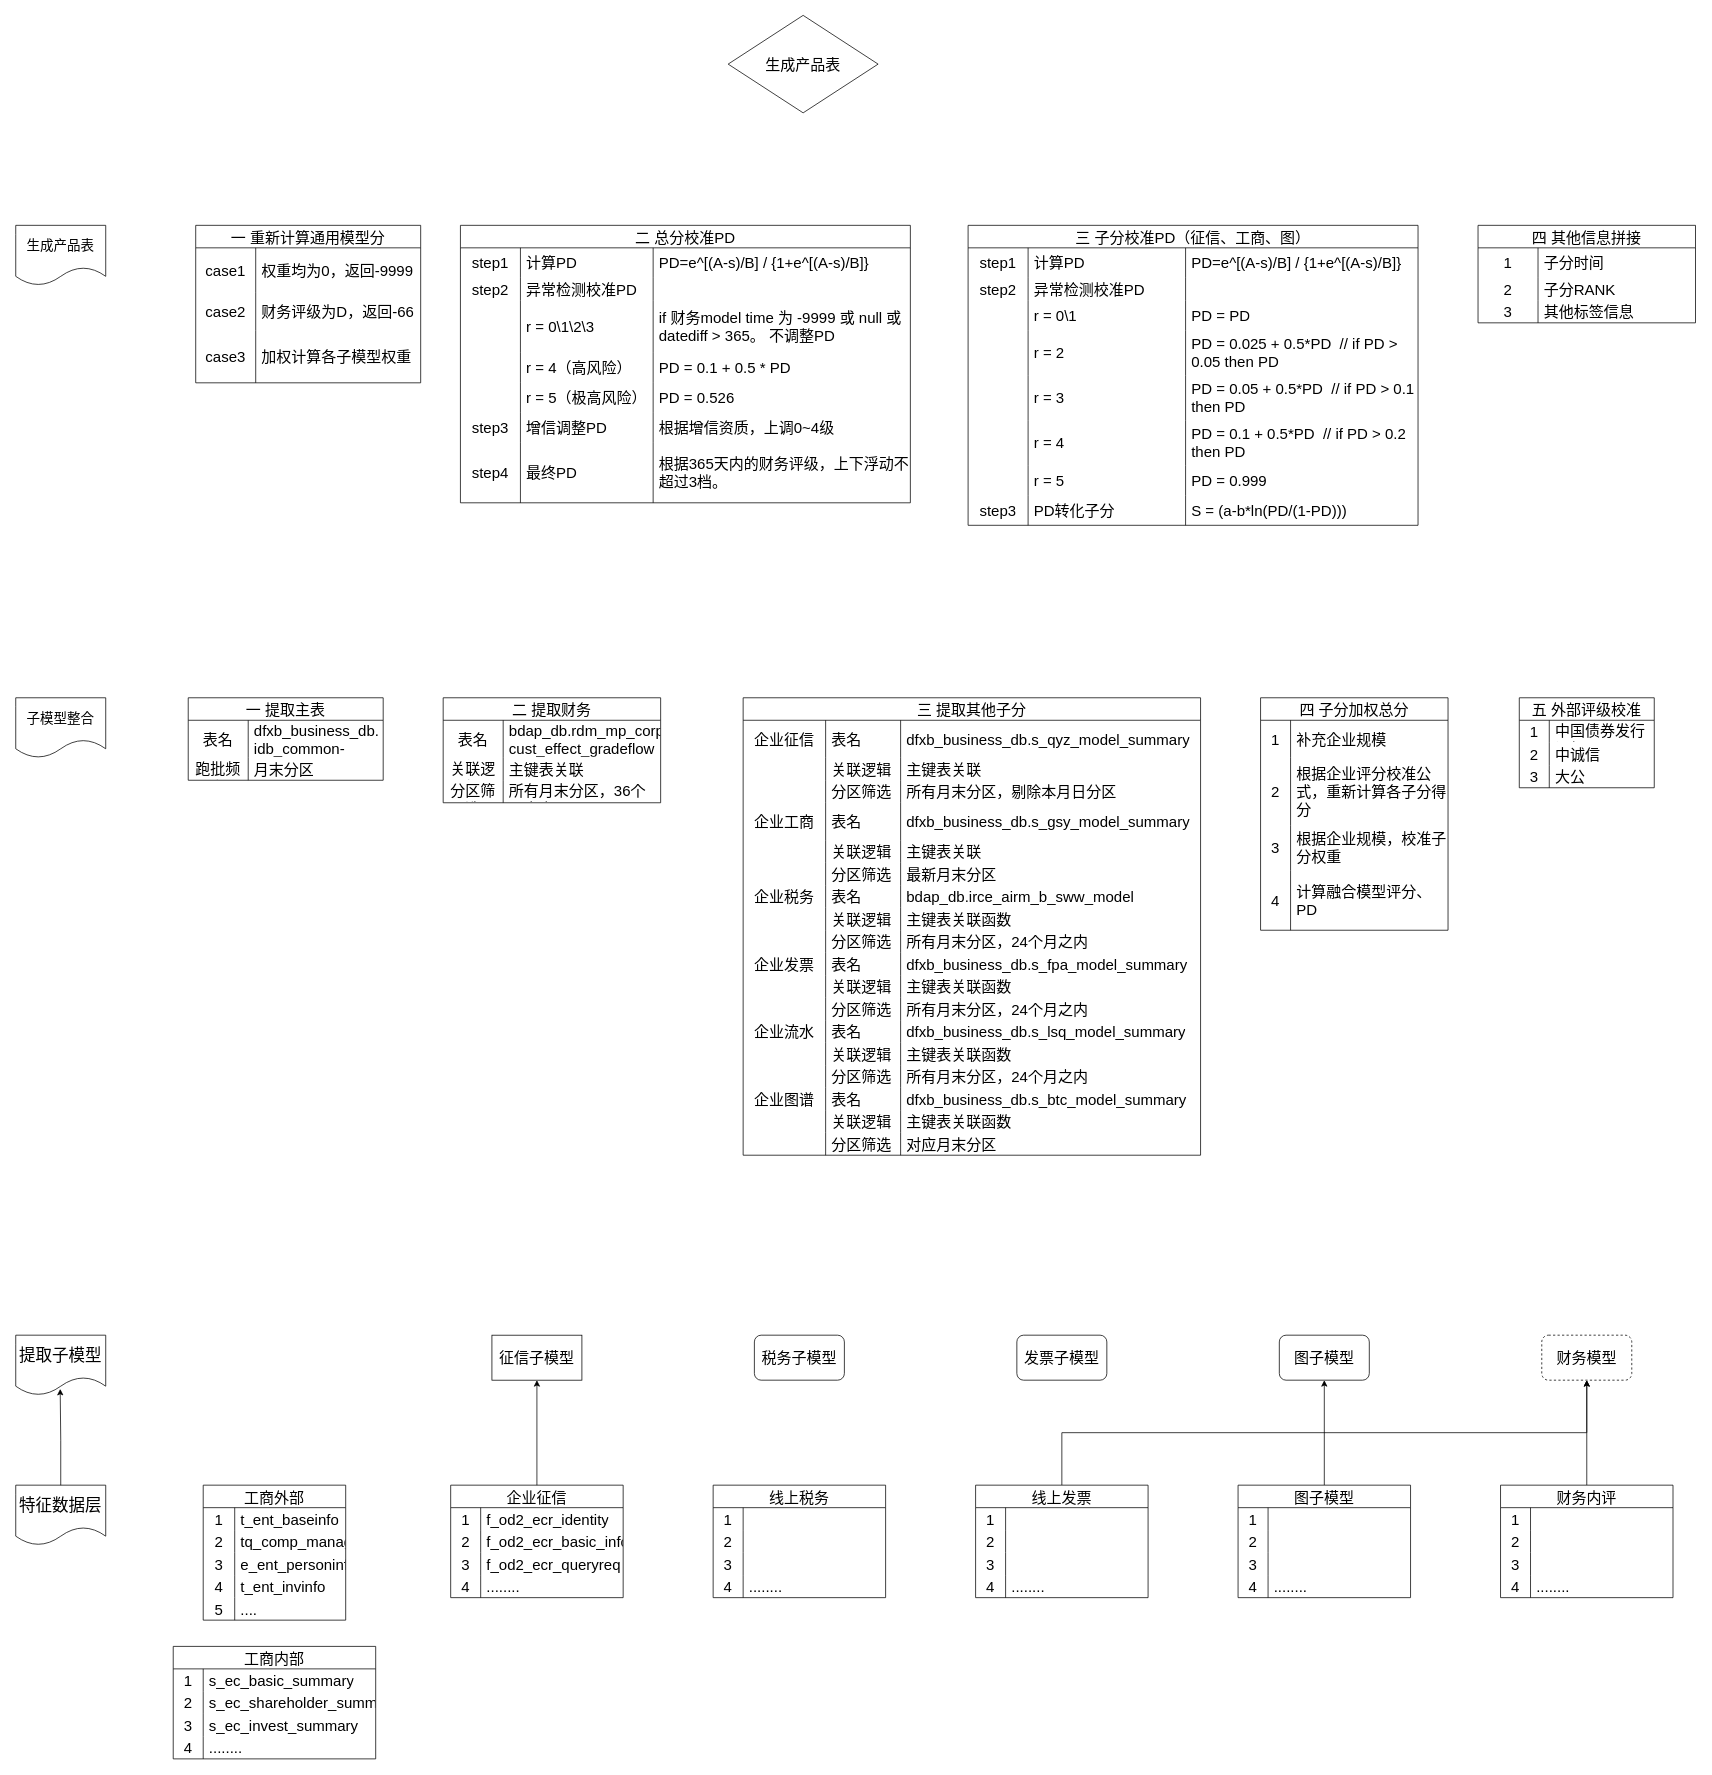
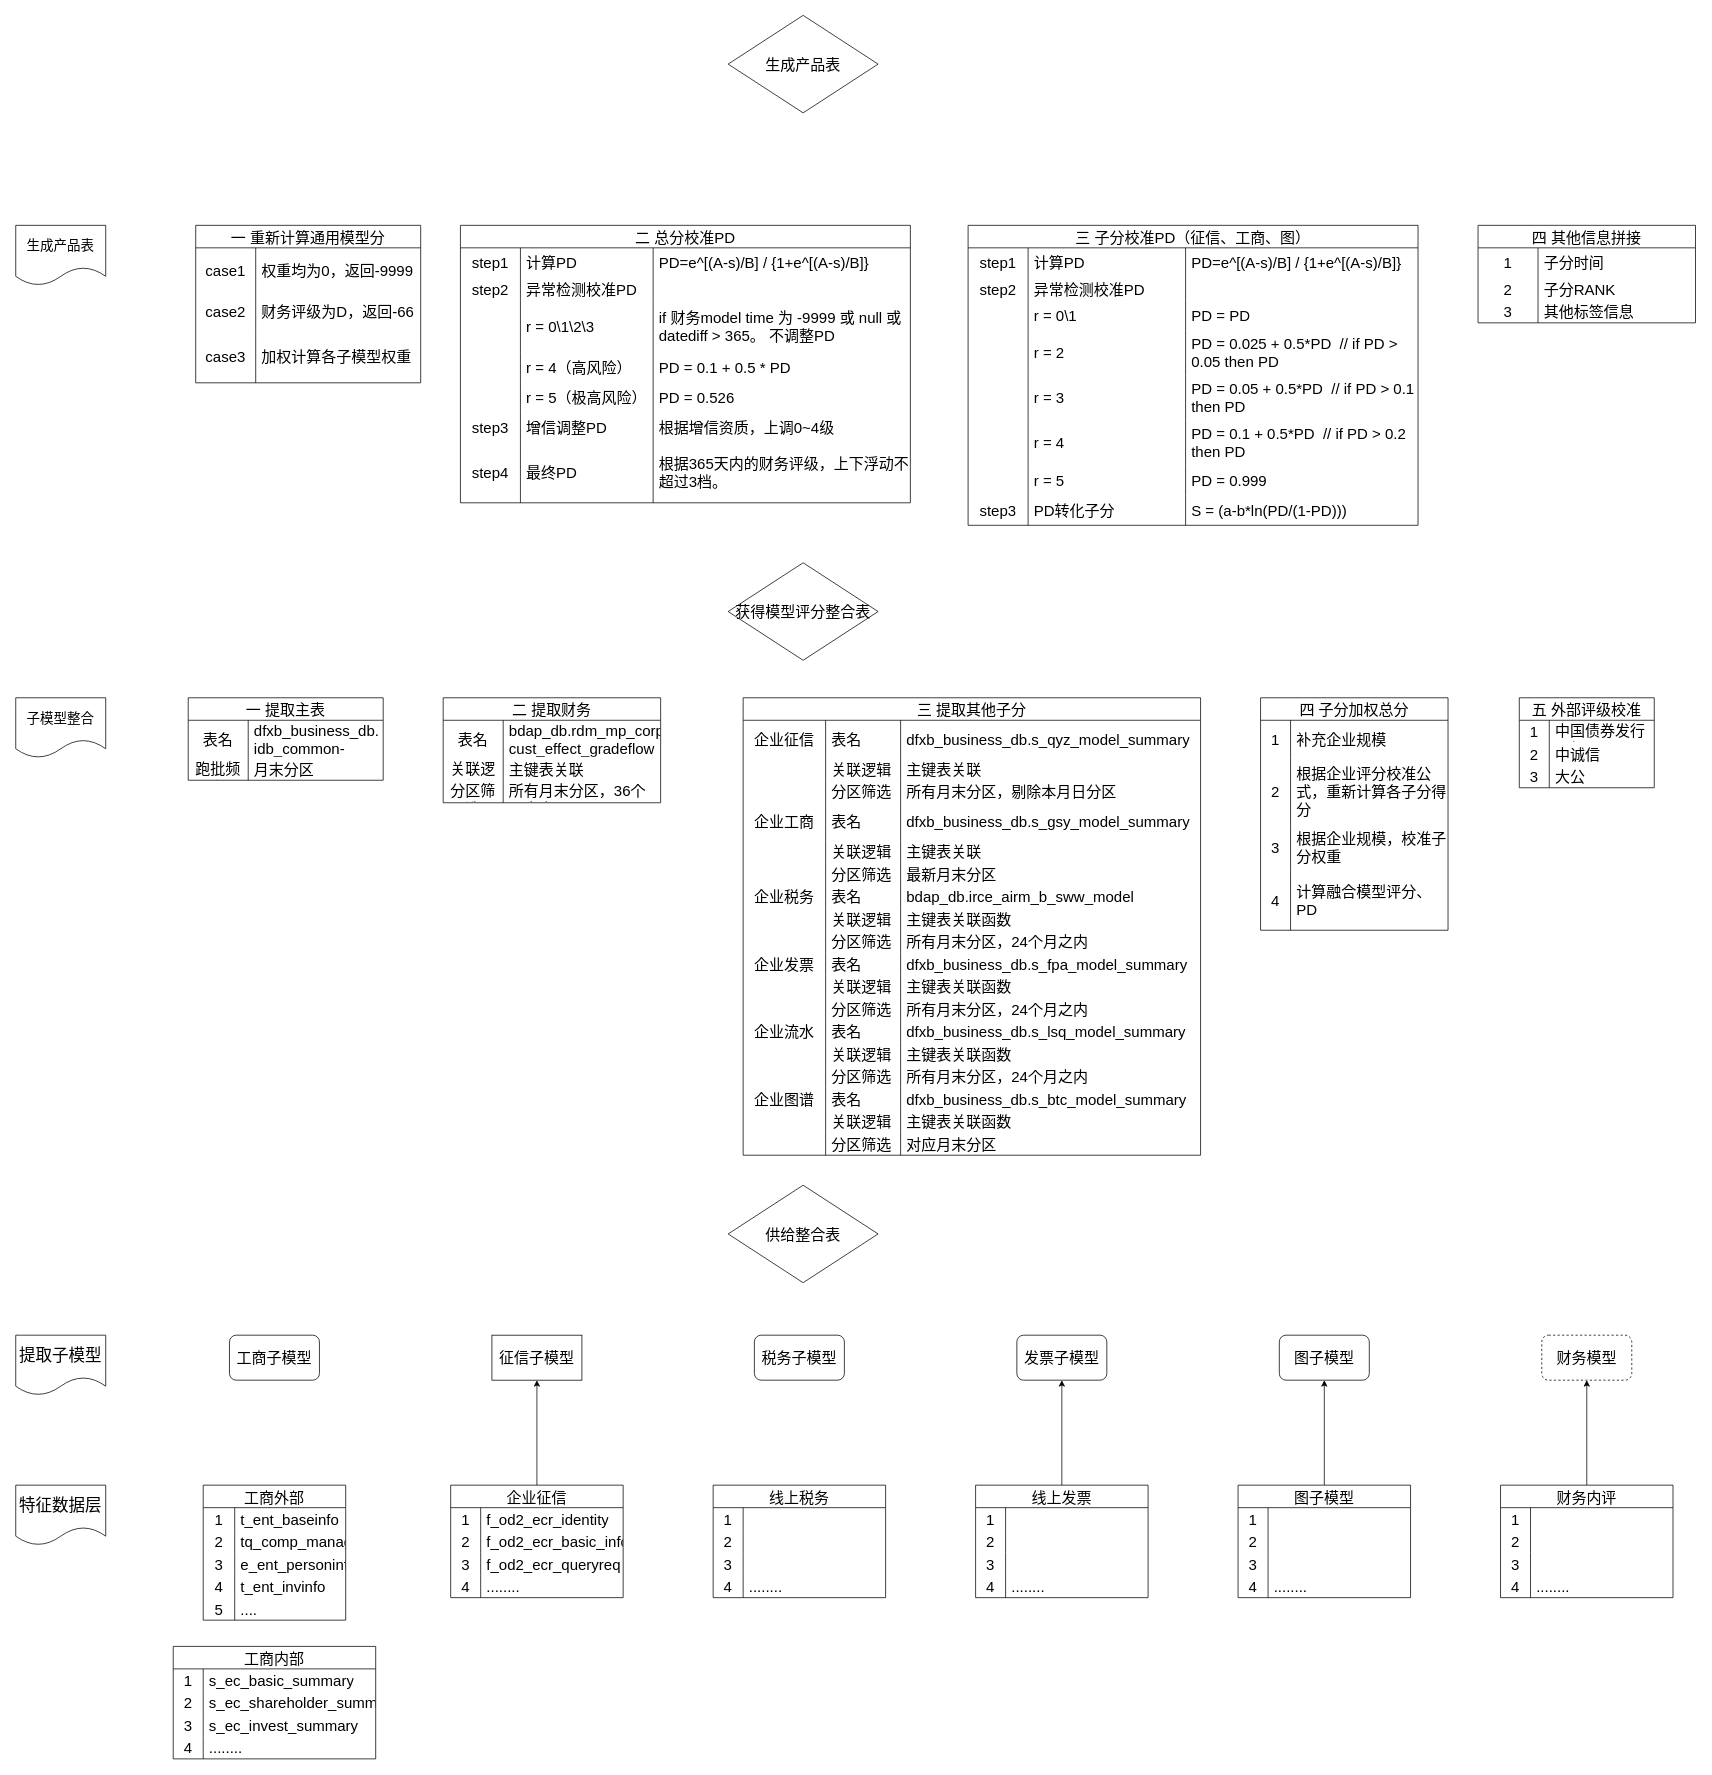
none -> (803, 612)
none -> (803, 1234)
none -> (274, 1358)
(1322, 1433) -> (1062, 1432)
(60, 1440) -> none
